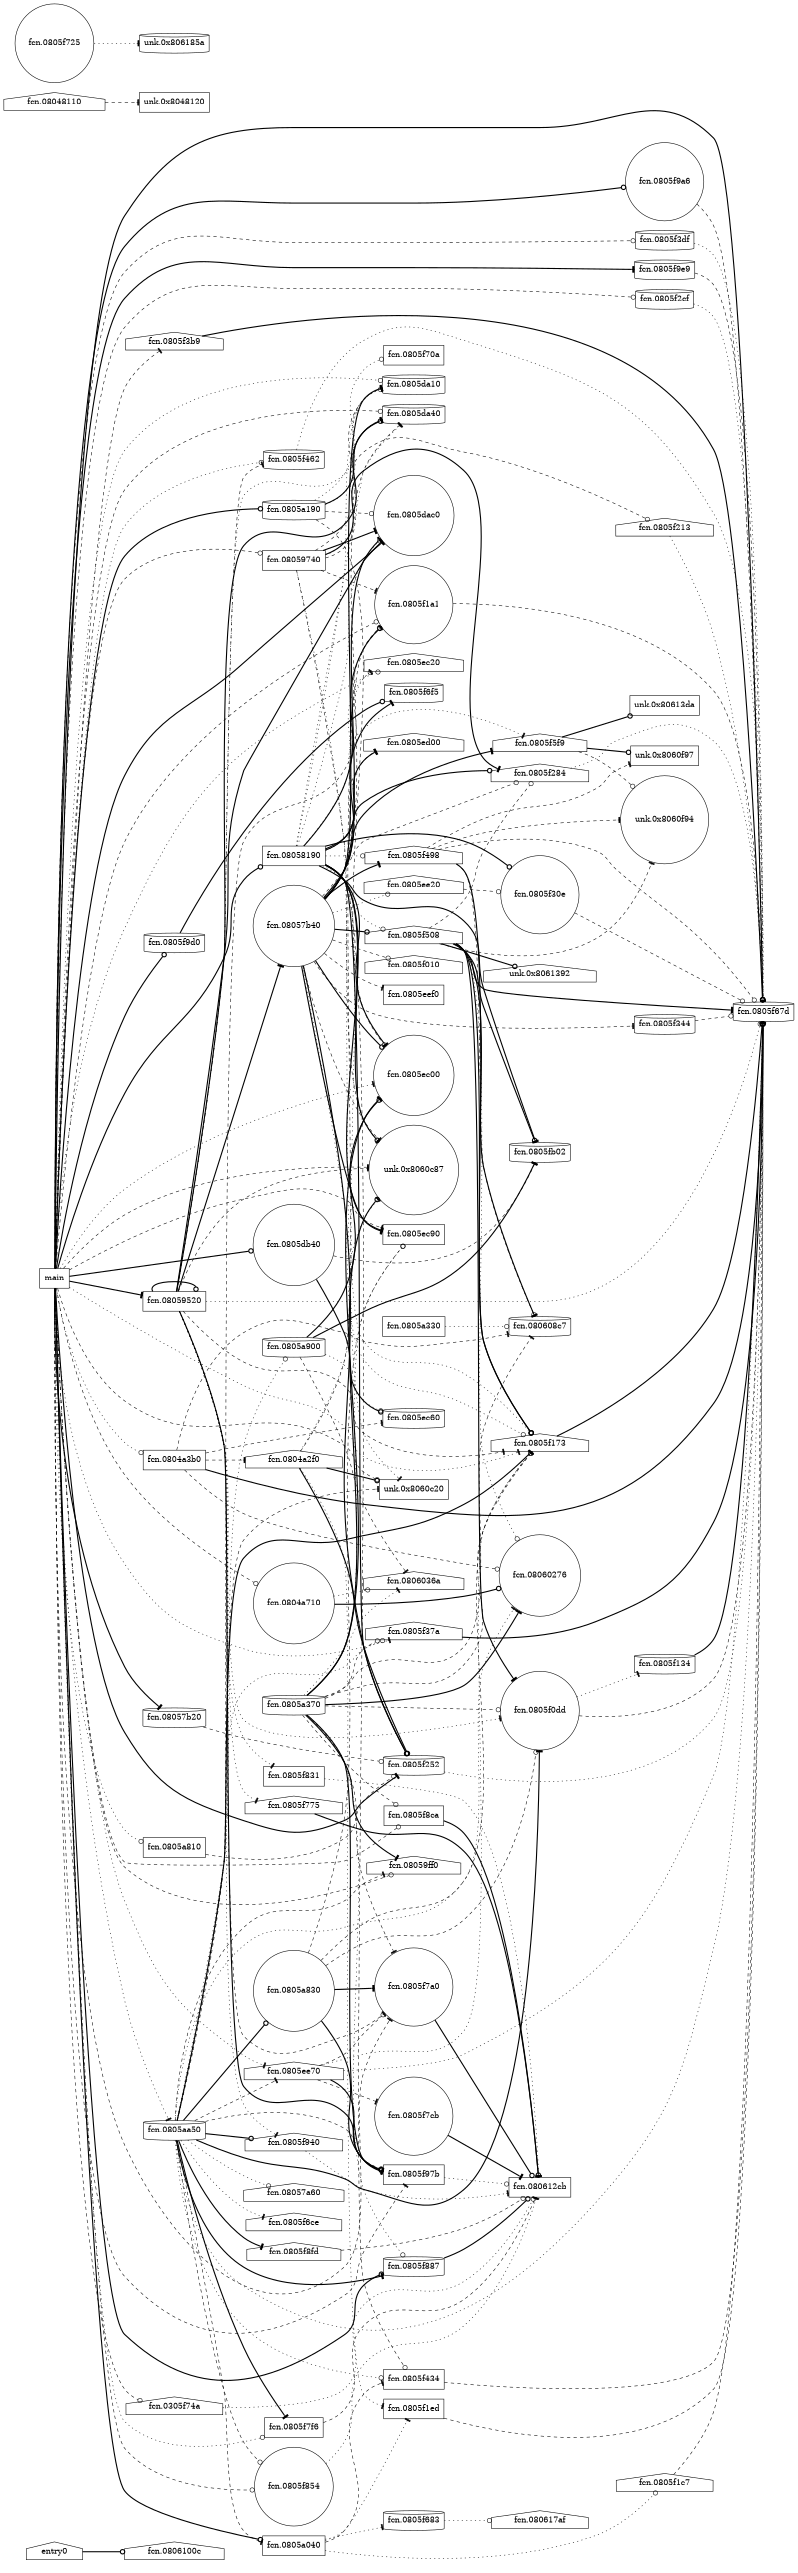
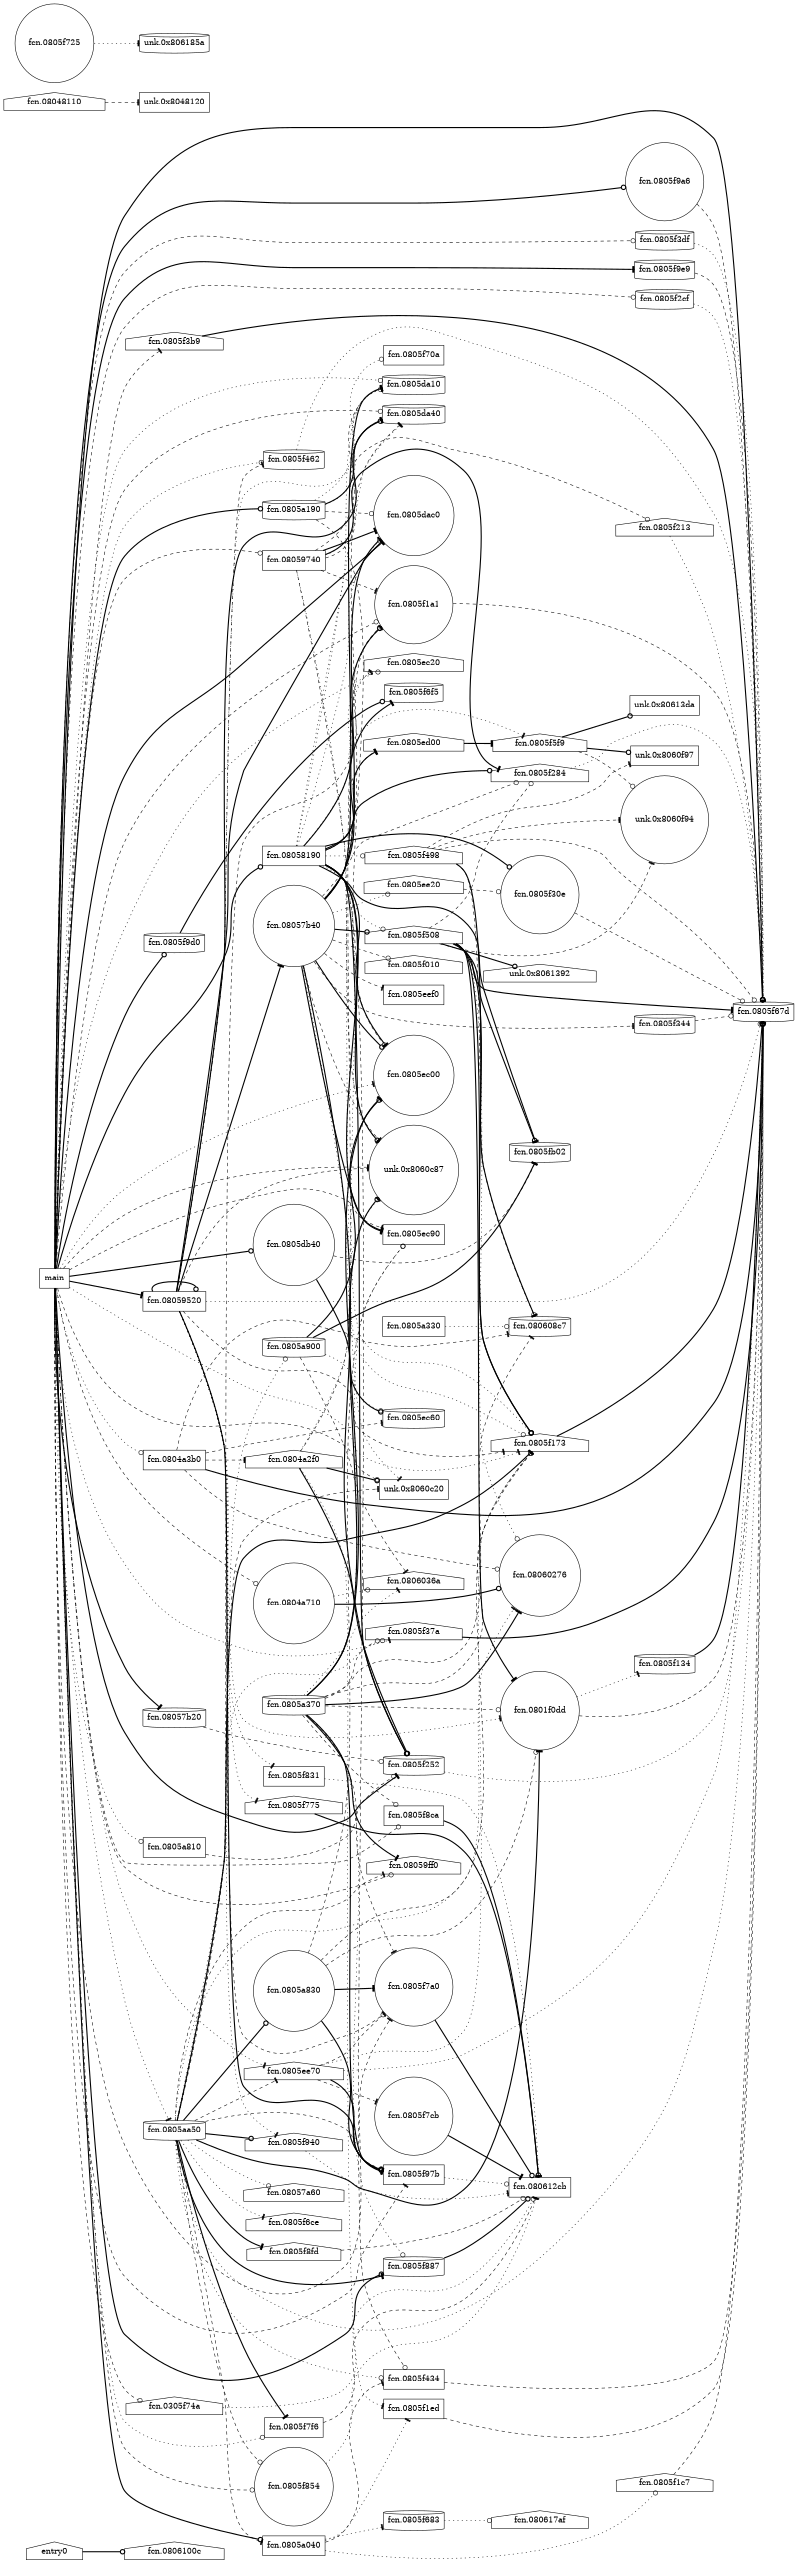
(382, 798) -> (473, 743)
(357, 874) -> none
(540, 1711) -> (540, 1711)
